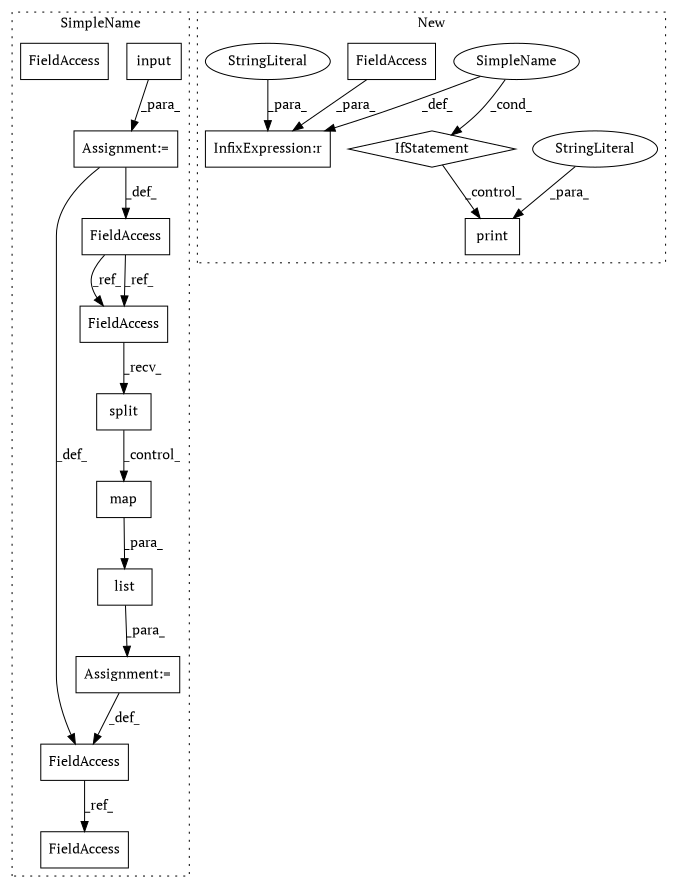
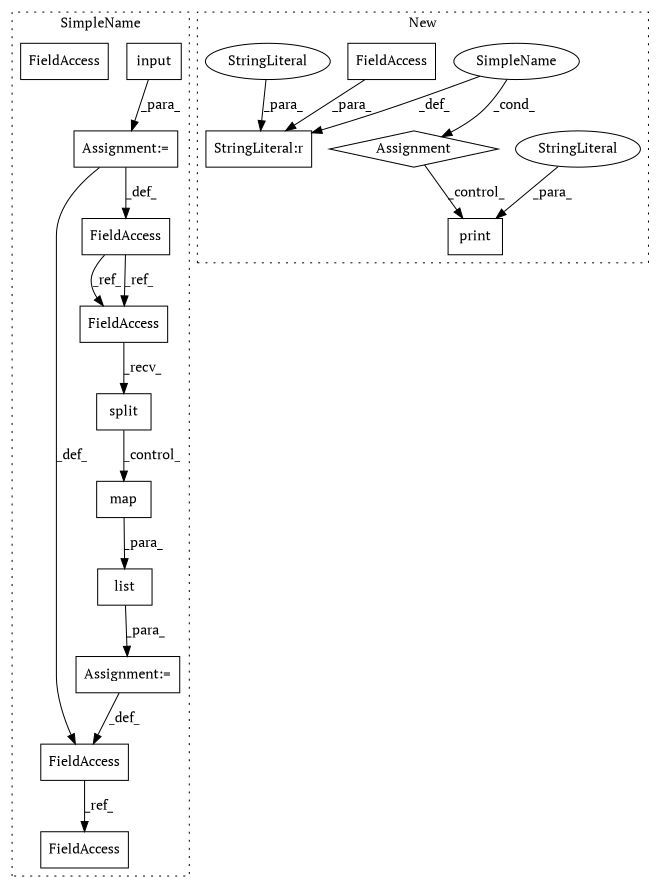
(268, 149) -> (259, 149)
(432, 149) -> (414, 149)
